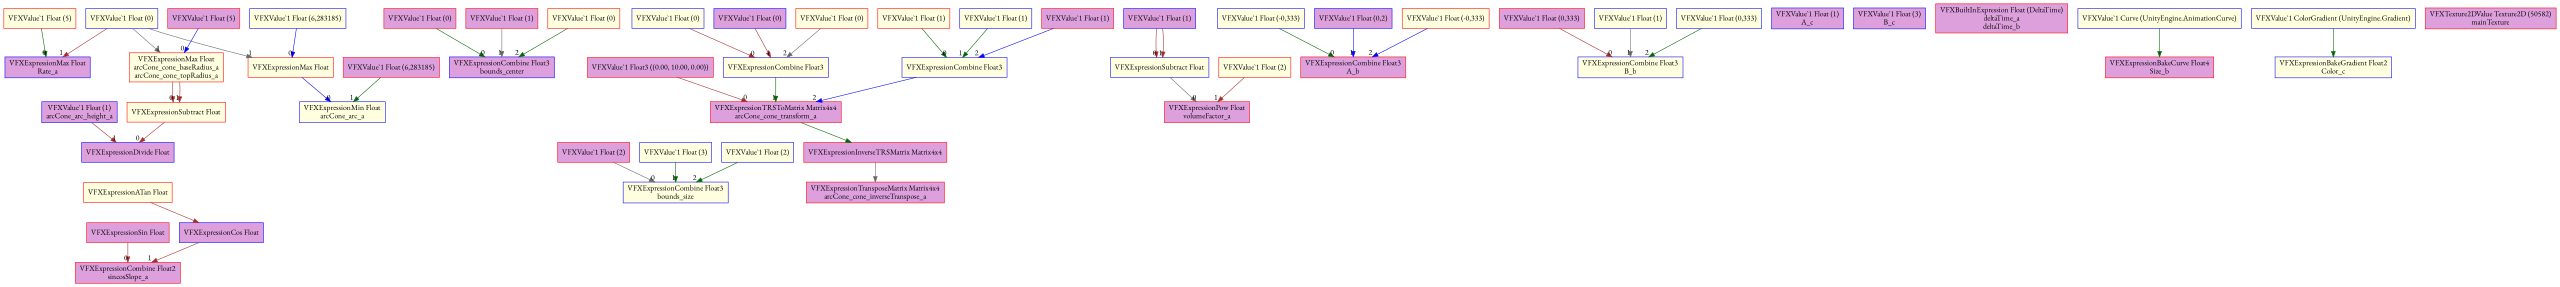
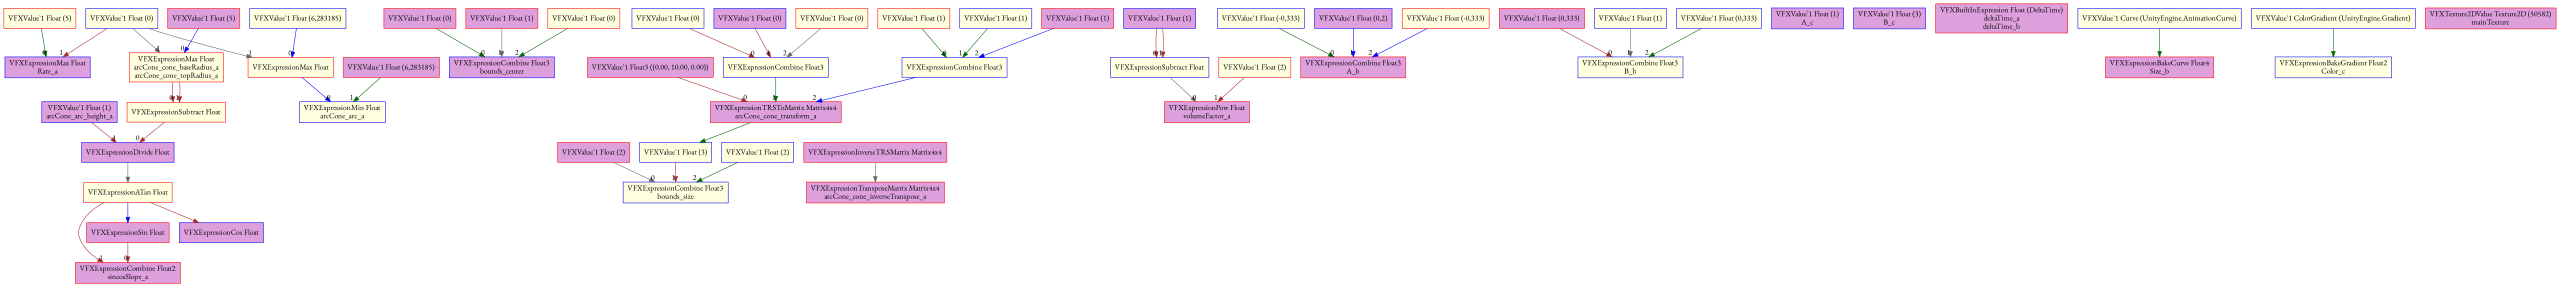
(824, 132) -> (728, 132)
(676, 169) -> (676, 169)
none -> (128, 170)
none -> (128, 210)
(178, 251) -> (79, 229)
